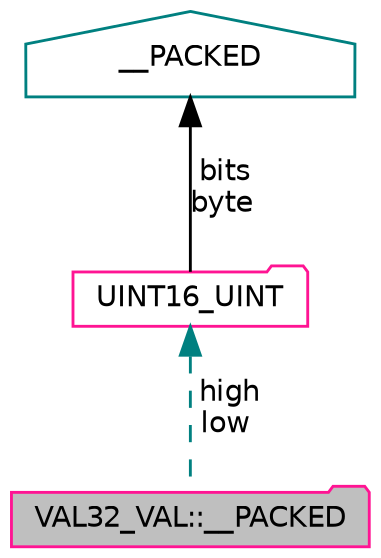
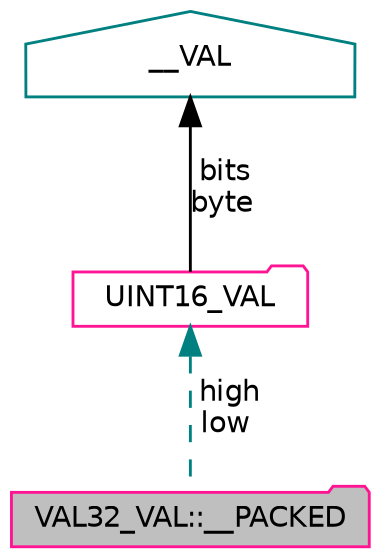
(190, 59) -> (190, 59)
(190, 299) -> (190, 299)
